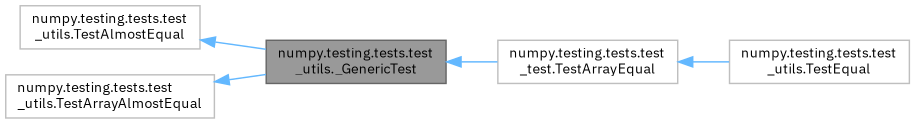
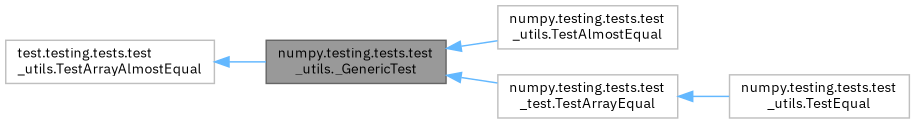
(241, 46) -> (479, 43)
(110, 96) -> (110, 62)
